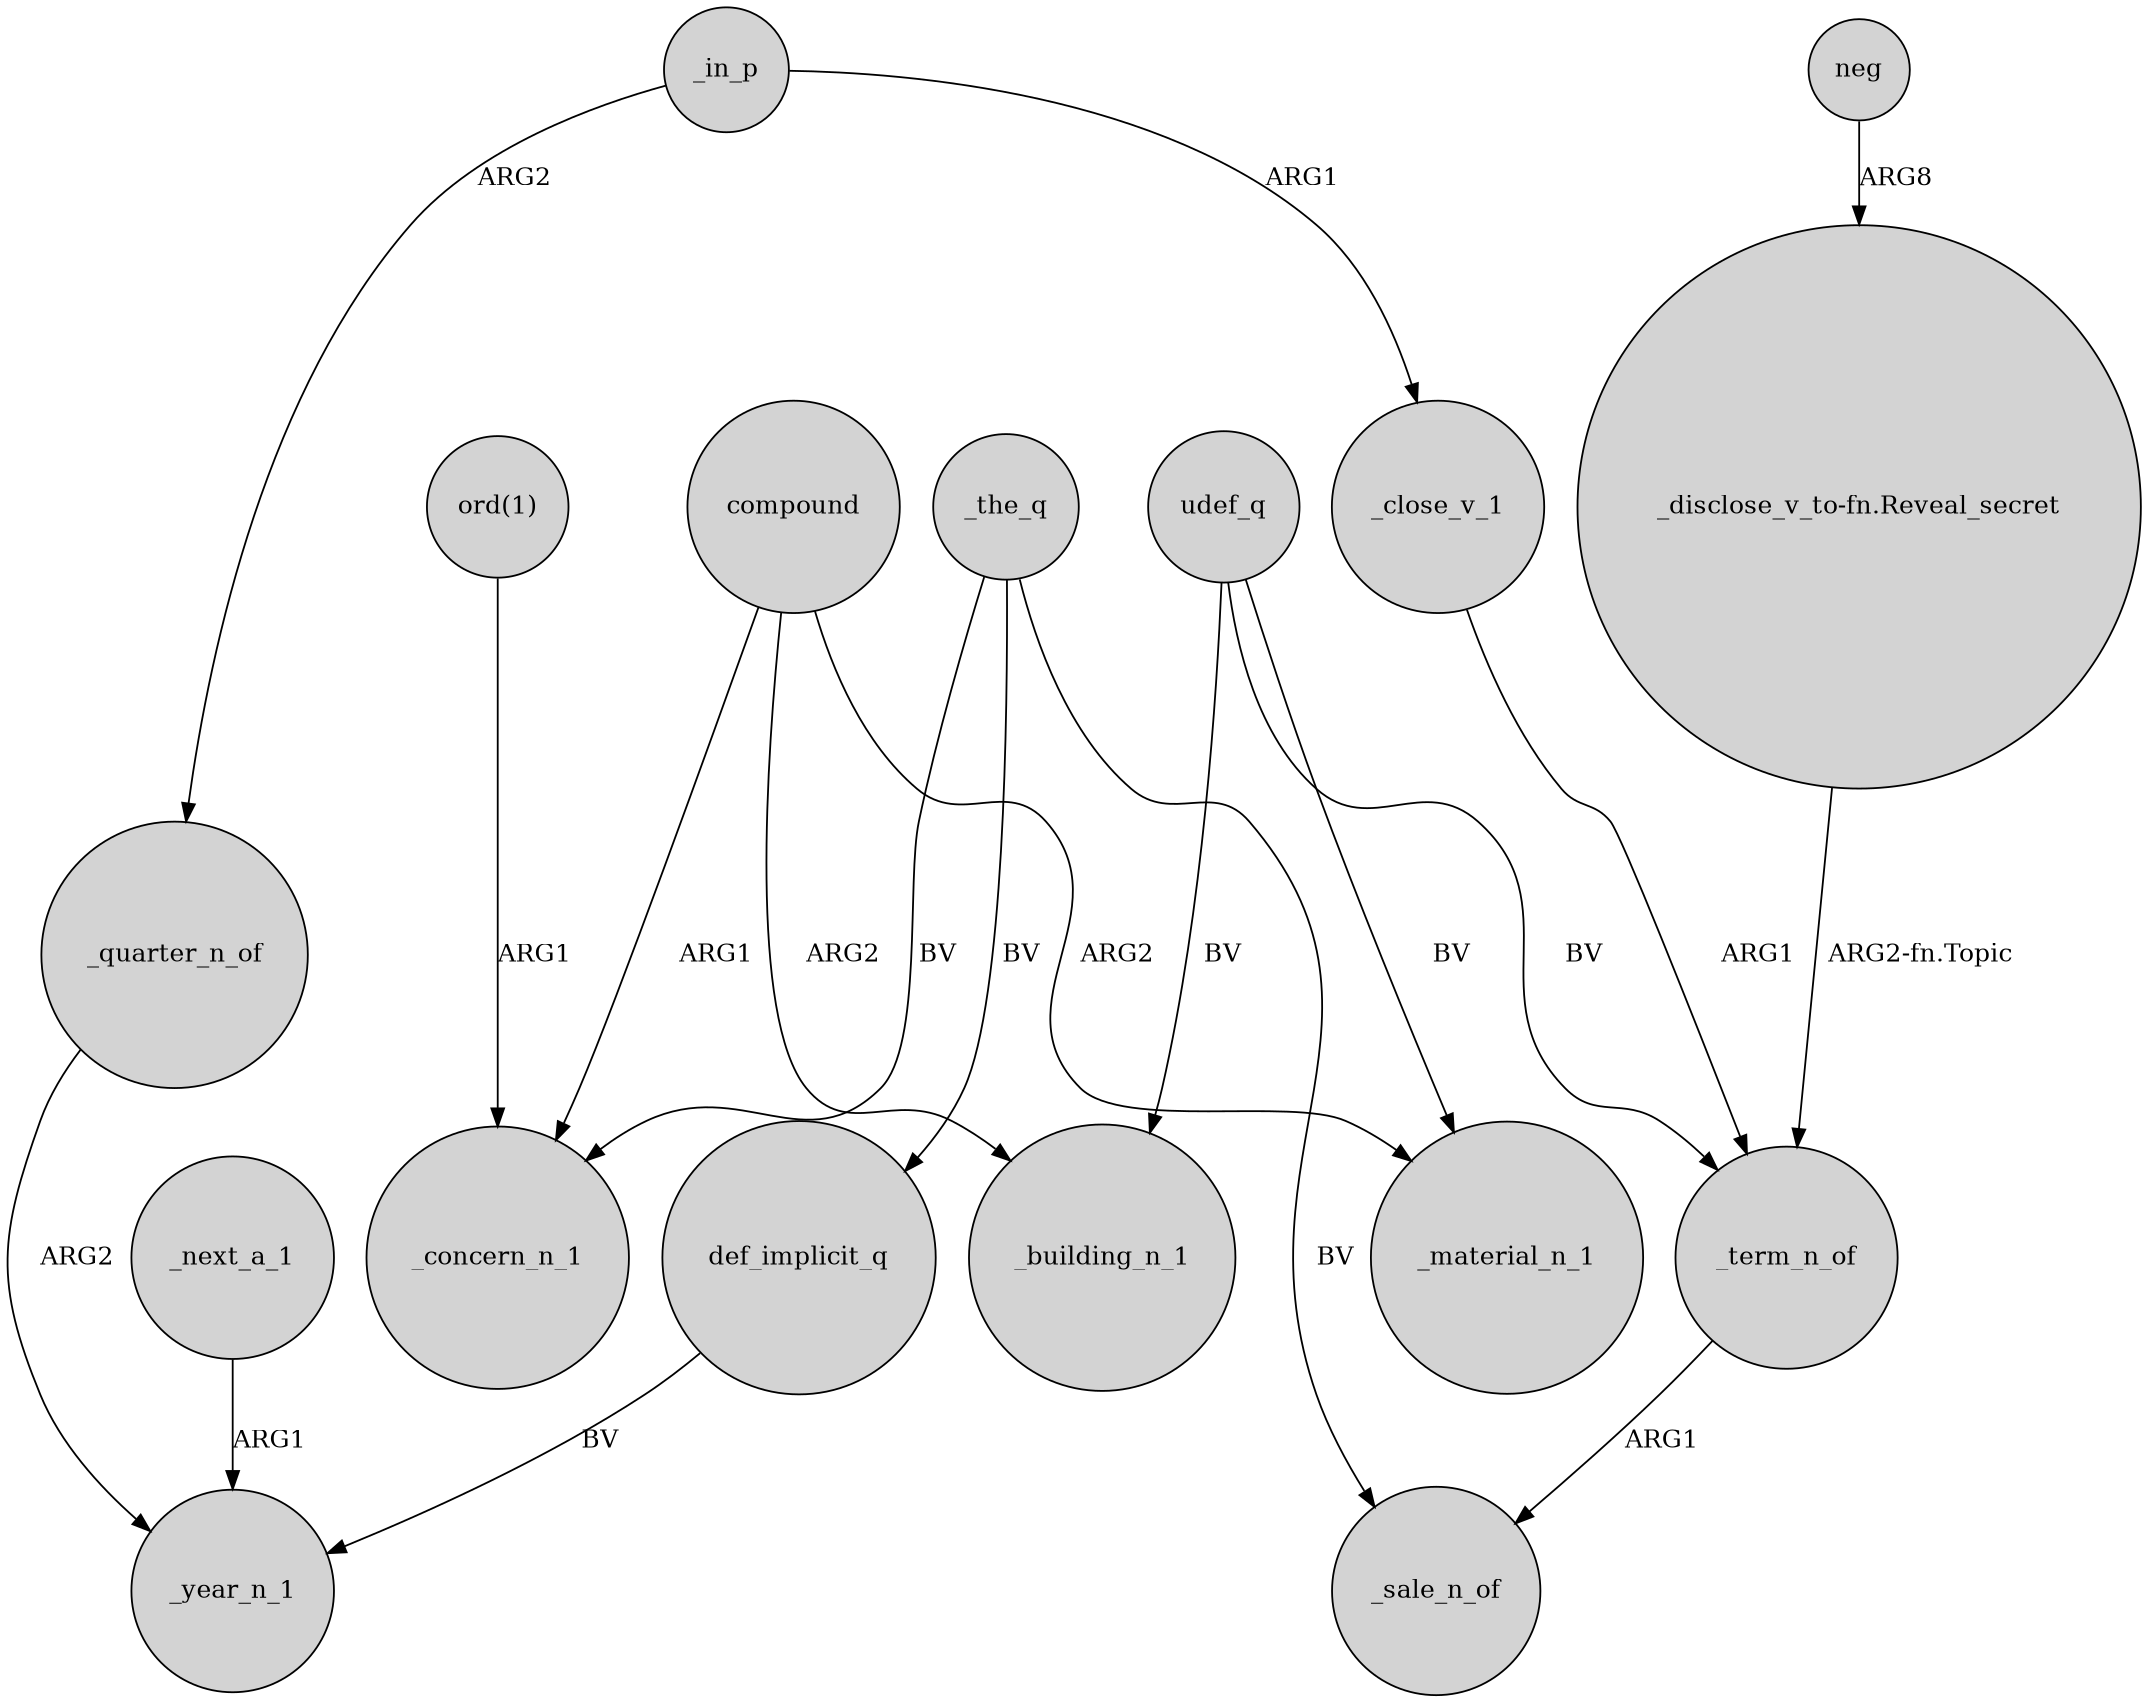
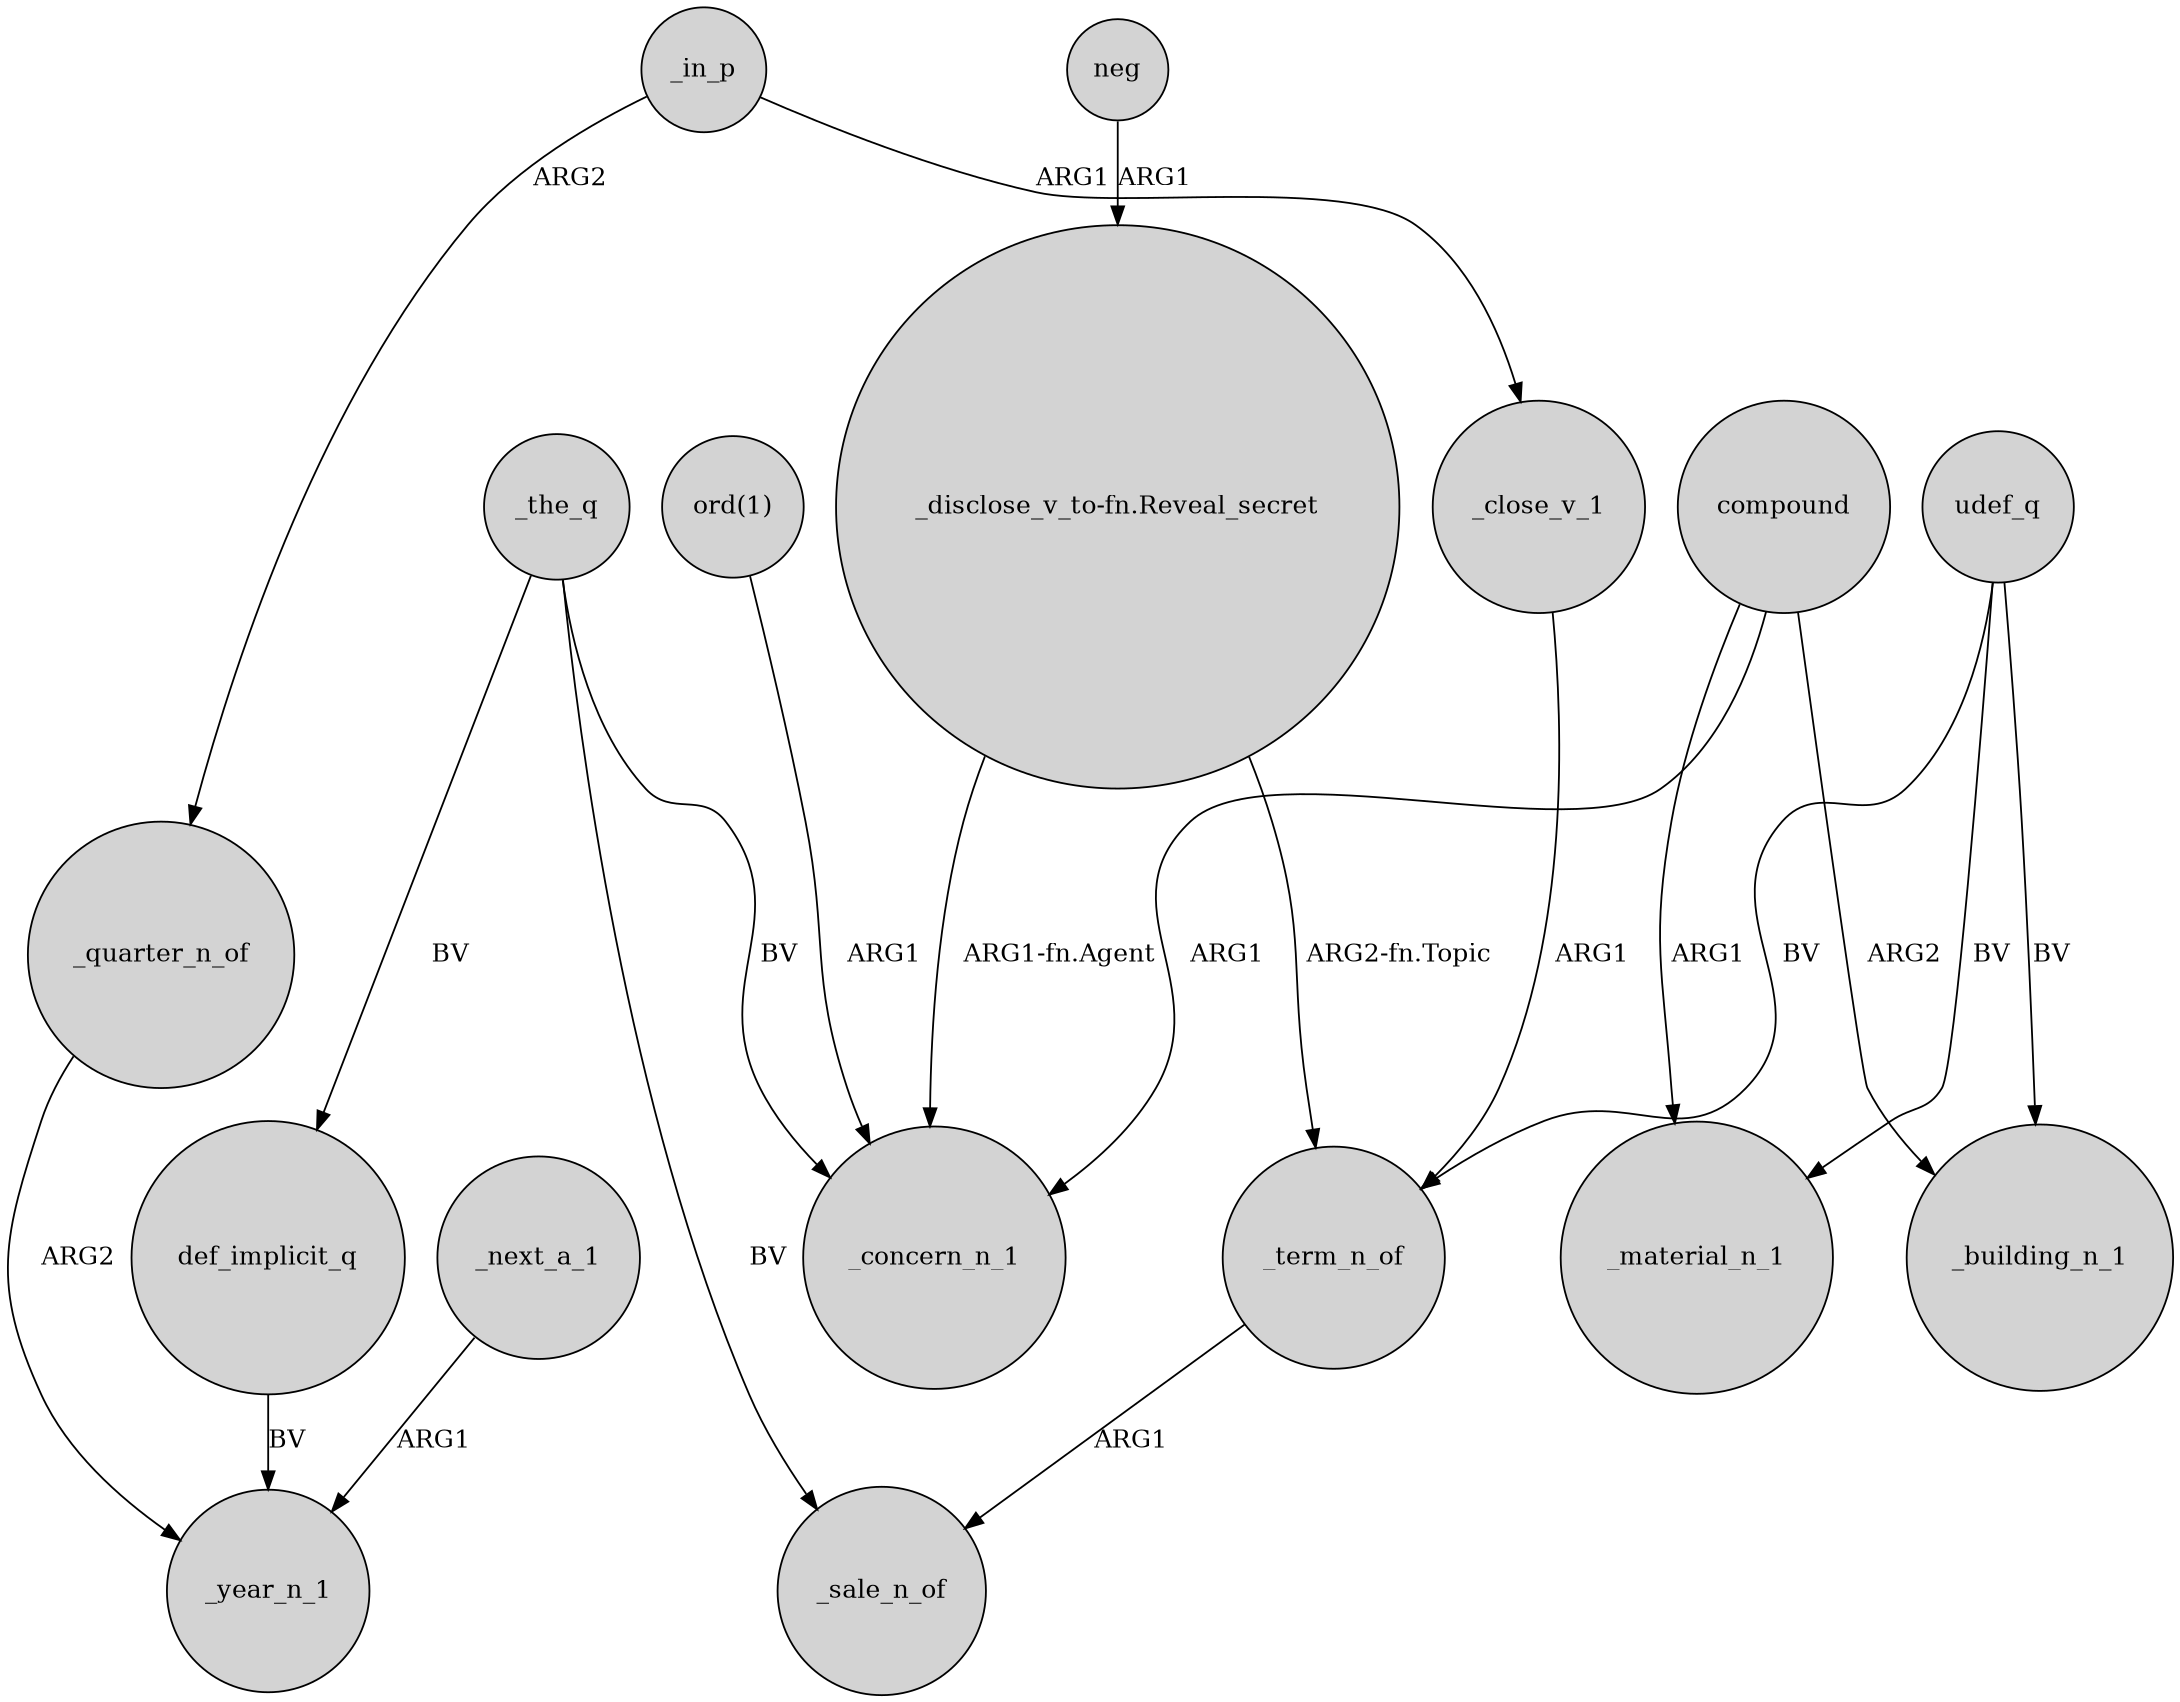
(1896, 179) -> (1155, 179)
none -> (942, 930)
(1118, 955) -> (1709, 955)
